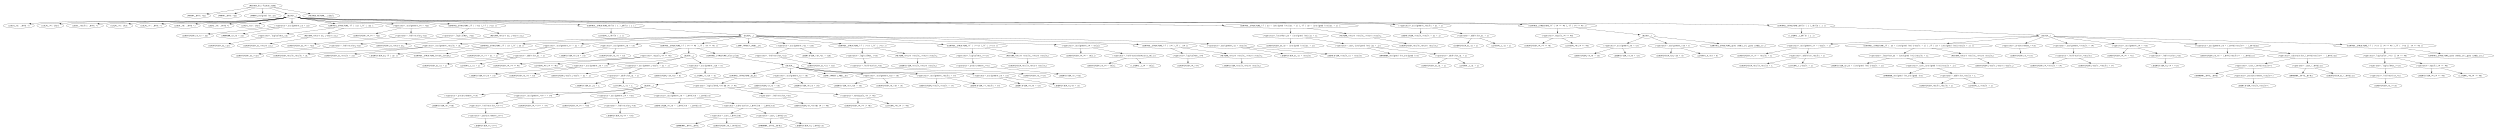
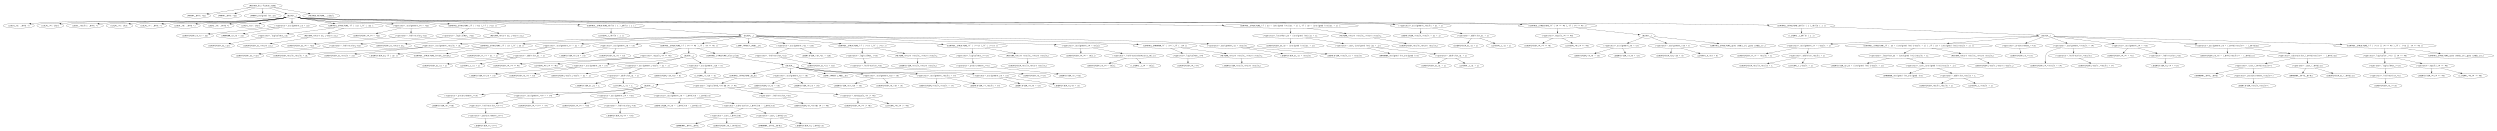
(1165, 46) -> (1165, 46)
(2060, 60) -> (2049, 51)
